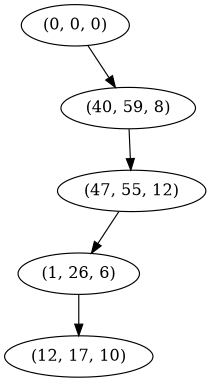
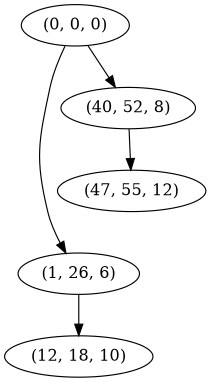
(128, 108) -> (128, 108)
(108, 228) -> (40, 144)
(79, 356) -> (79, 356)
